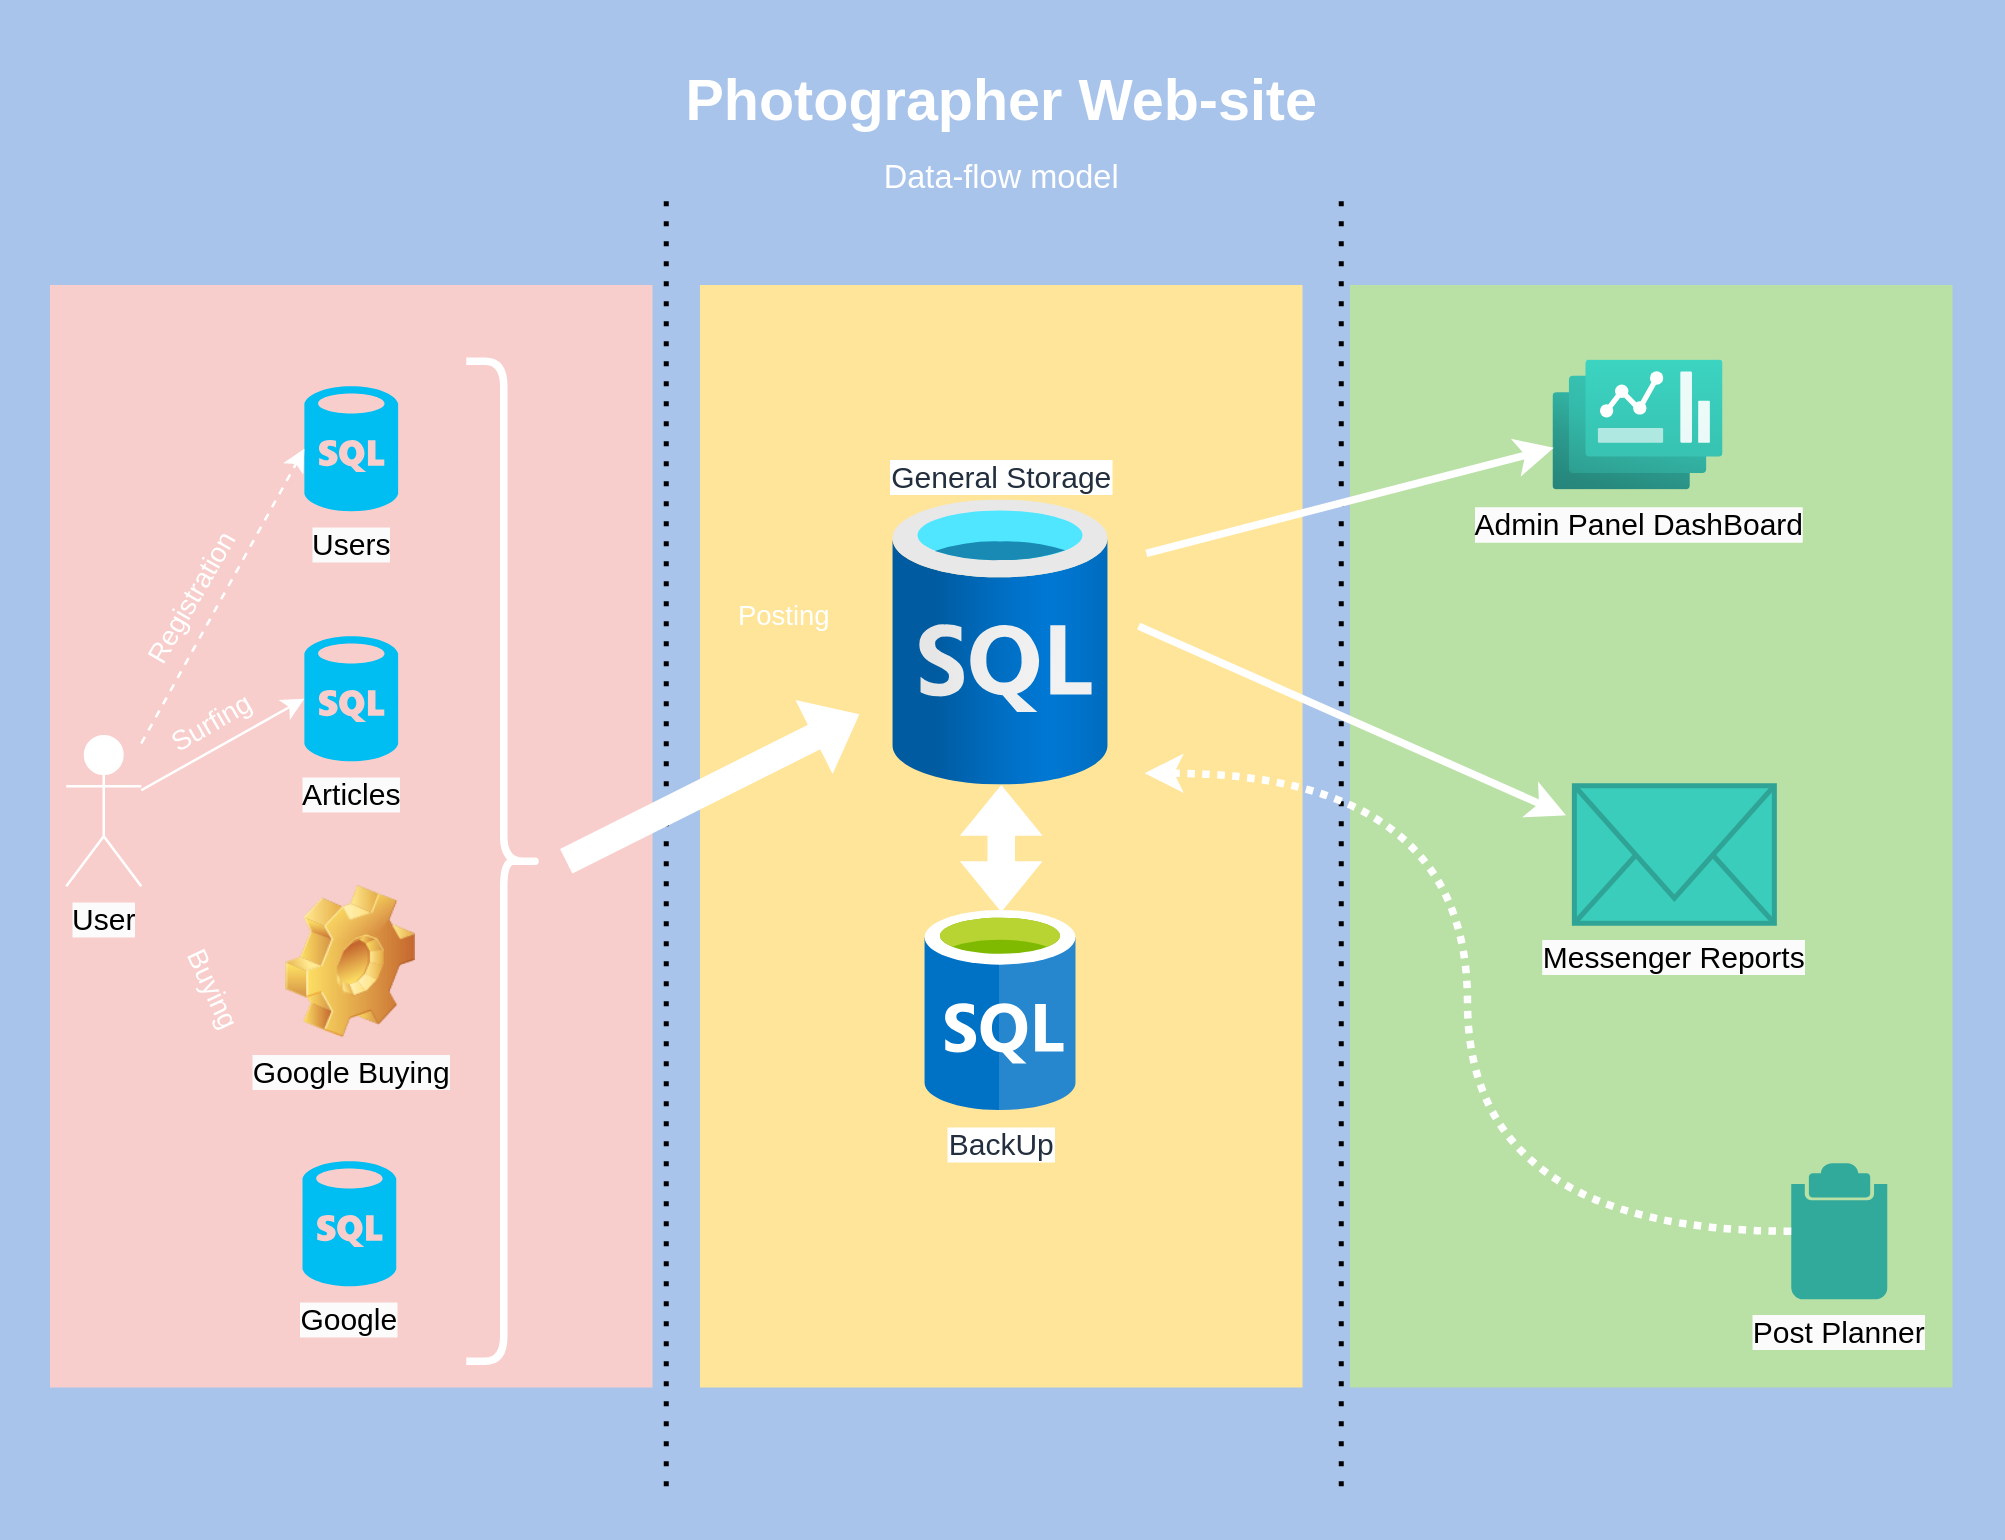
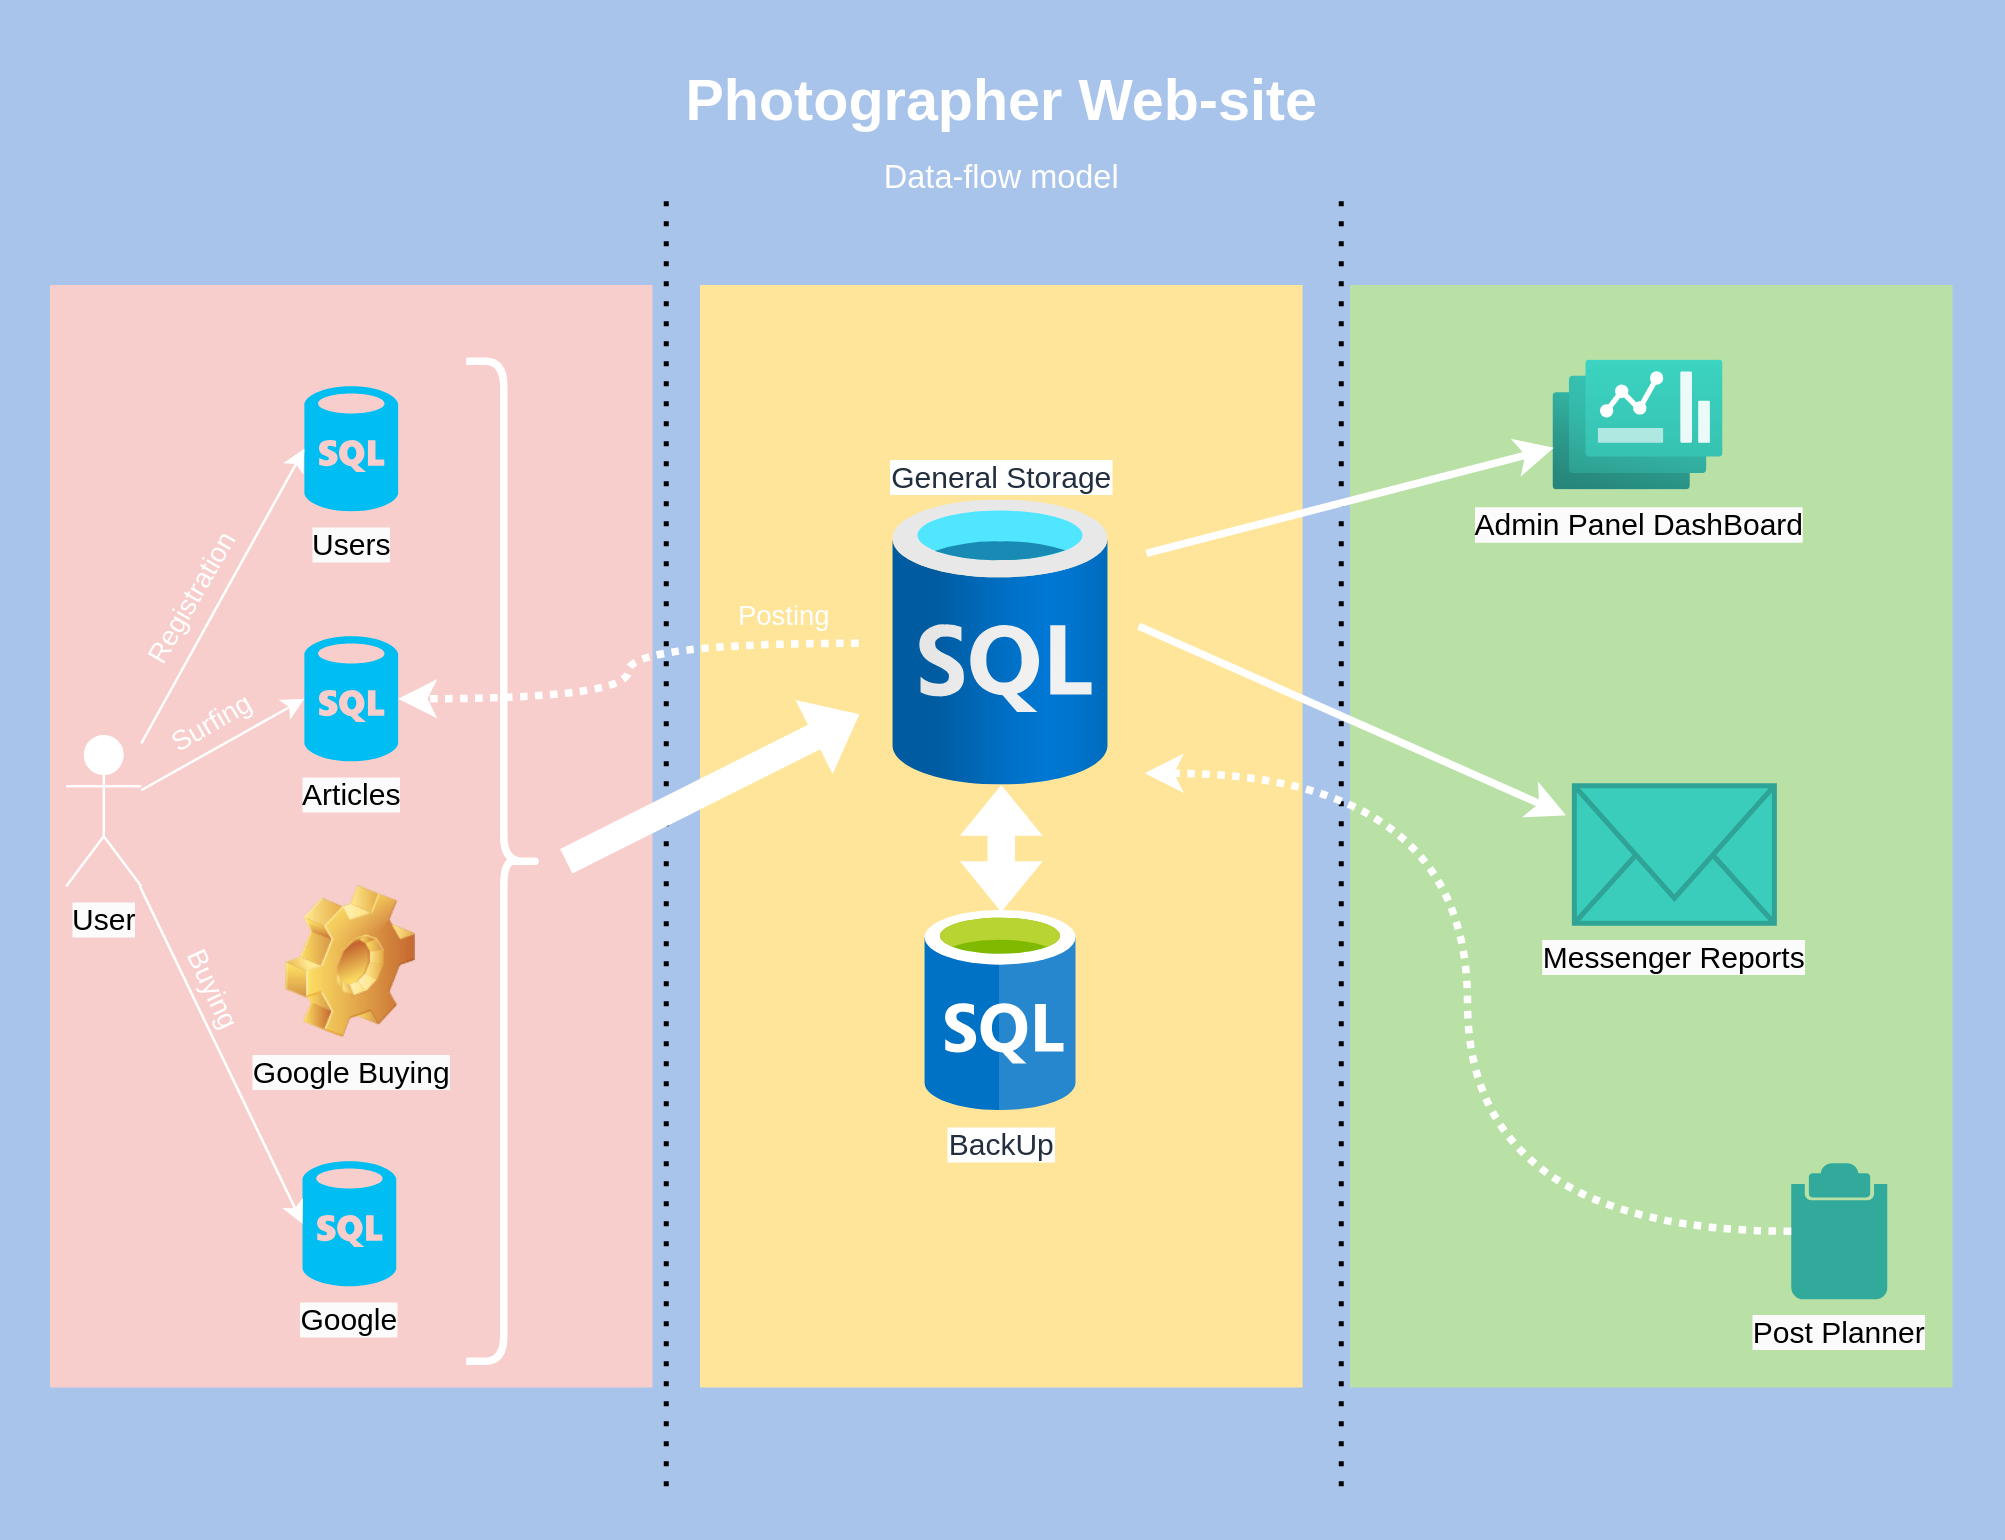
(219, 602) -> (219, 602)
none -> (766, 645)
none -> (218, 1049)
